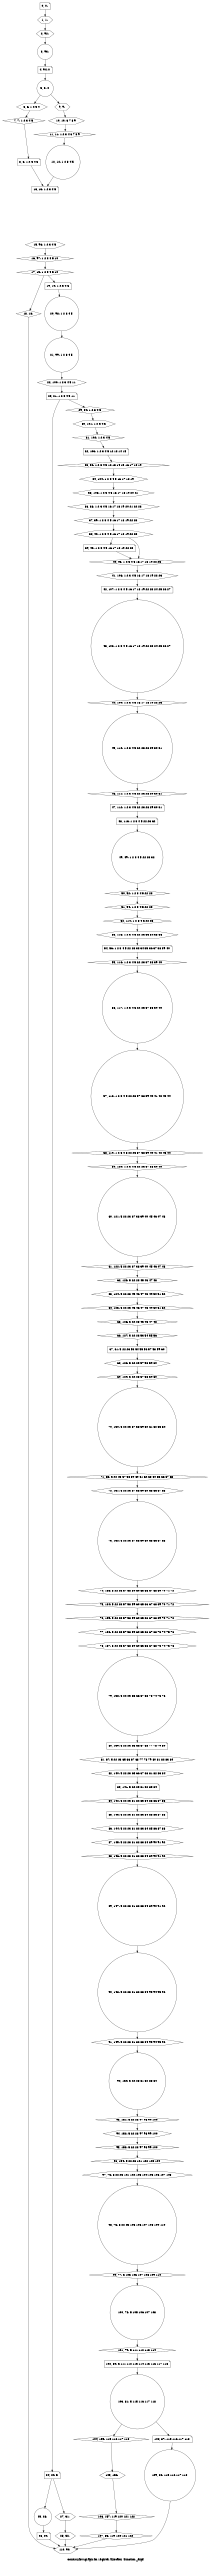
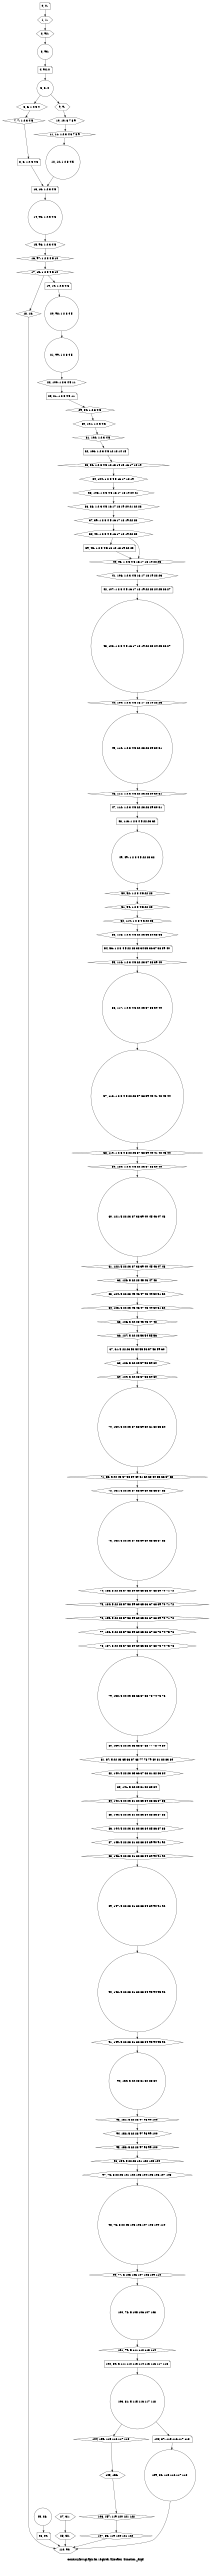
none -> (45, 217)
(110, 548) -> (110, 548)
(52, 2475) -> none
